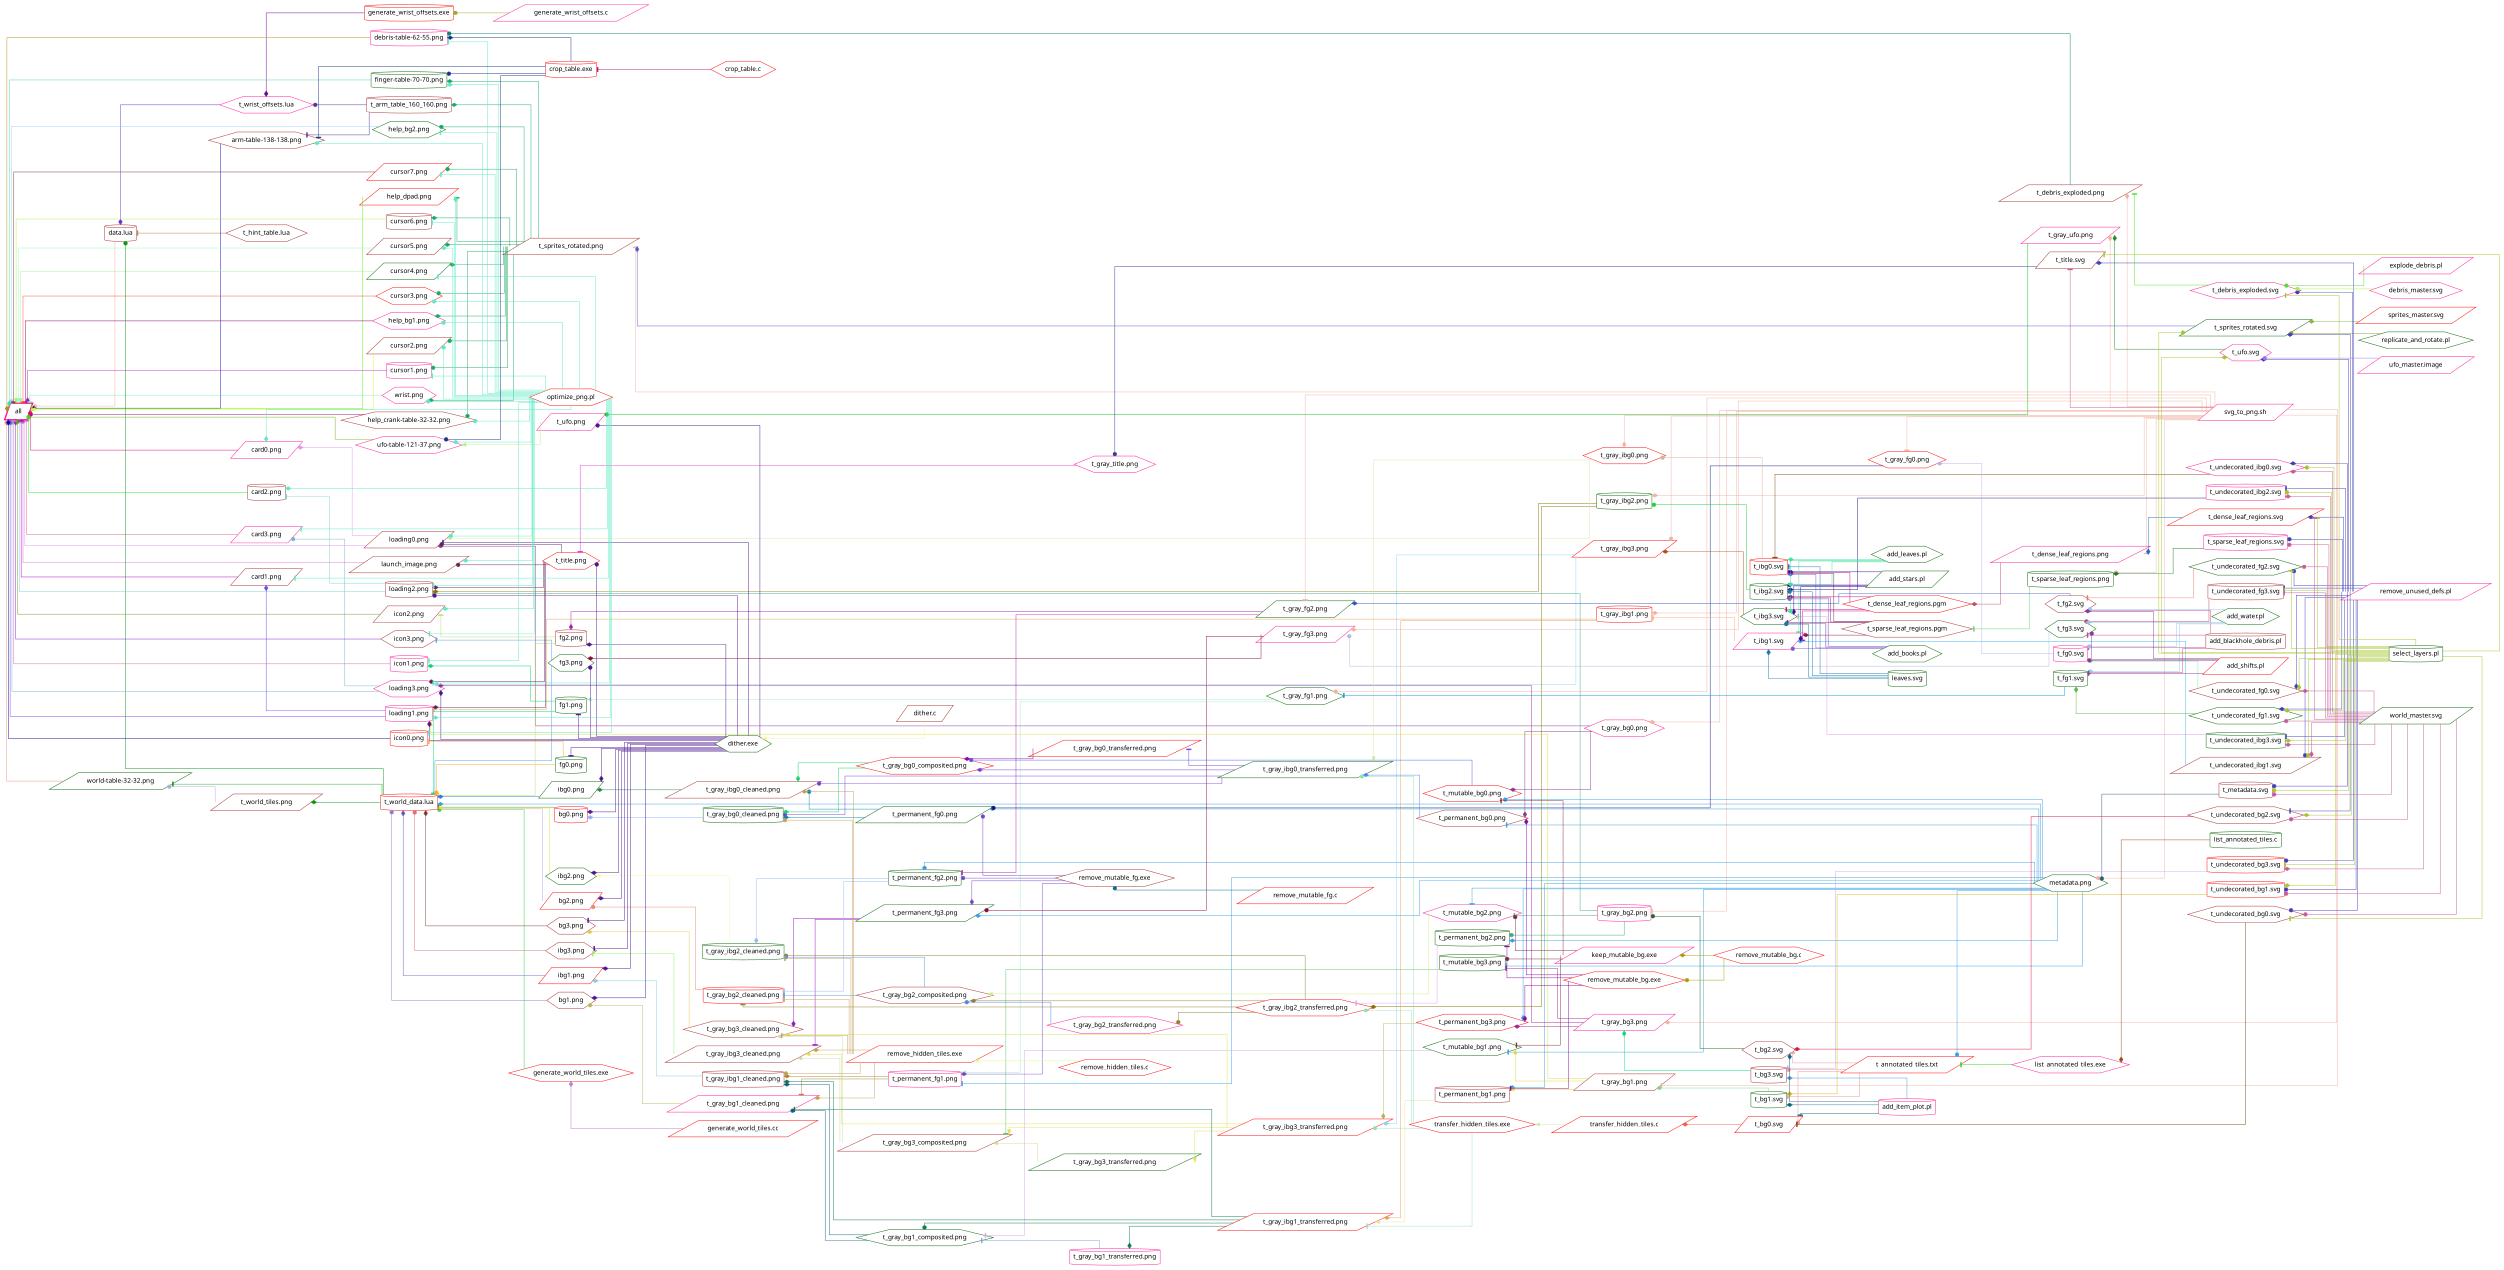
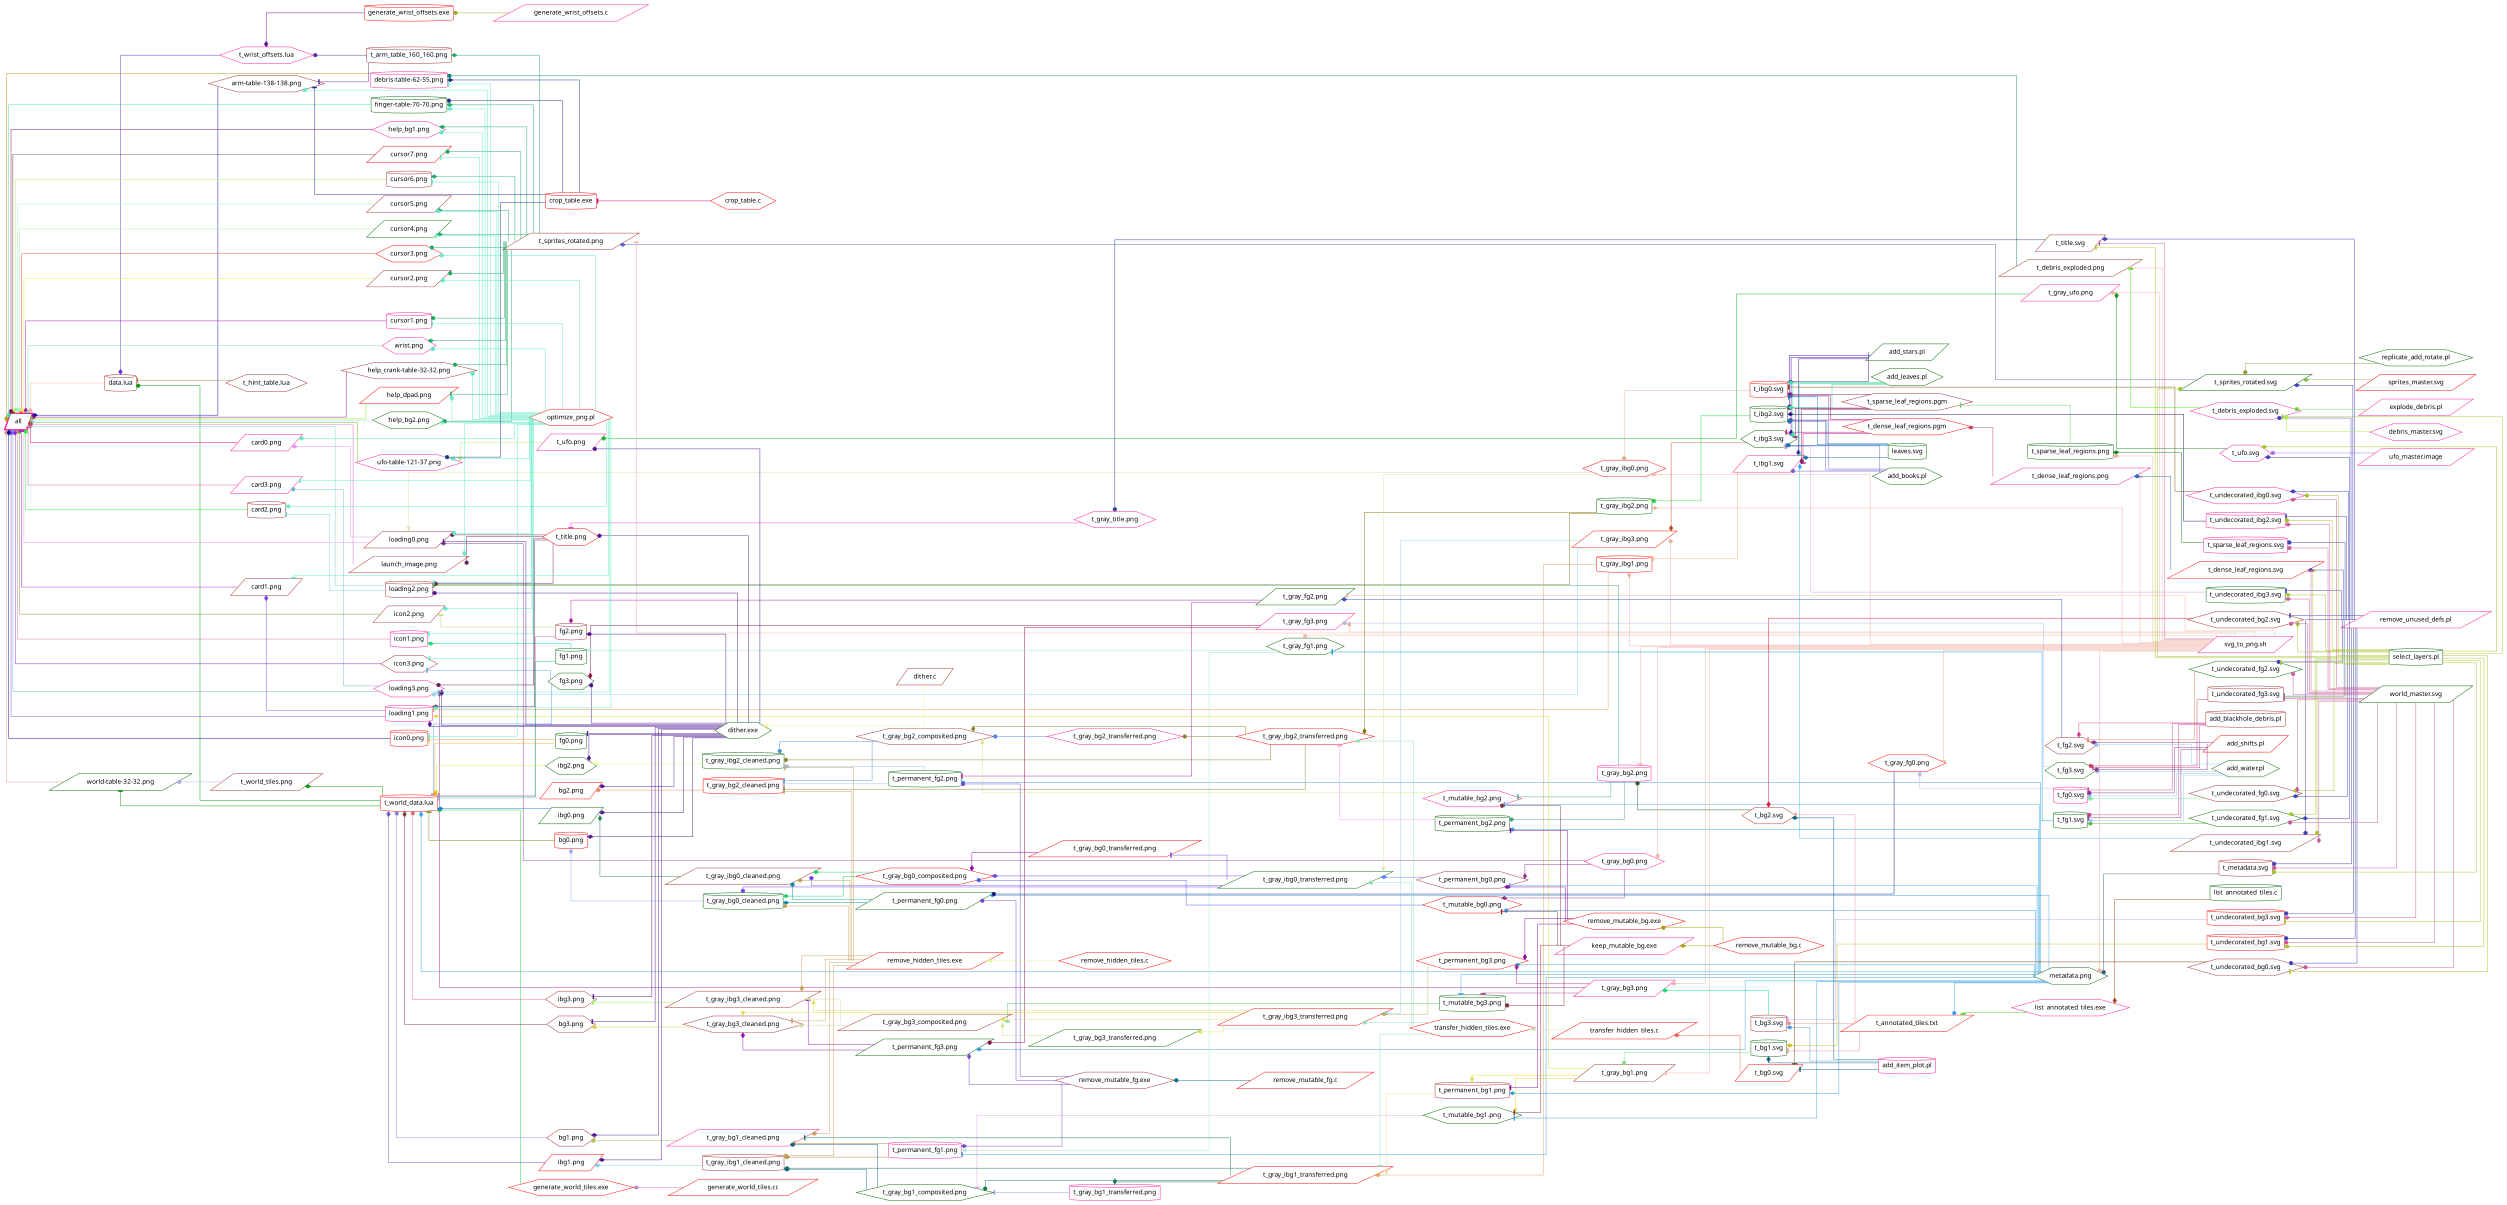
(159, 321) -> (52, 130)
(2416, 340) -> (2416, 358)
(640, 739) -> none
(535, 757) -> (535, 754)
(1798, 1073) -> none
